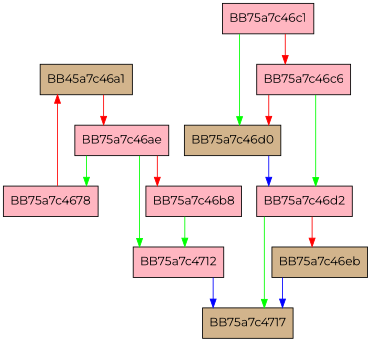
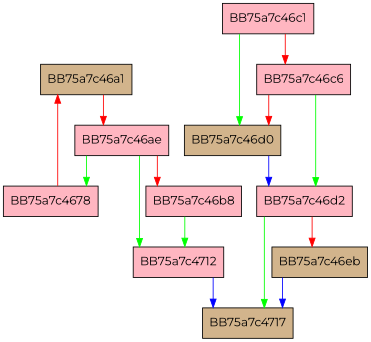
(86, 80) -> (86, 80)
